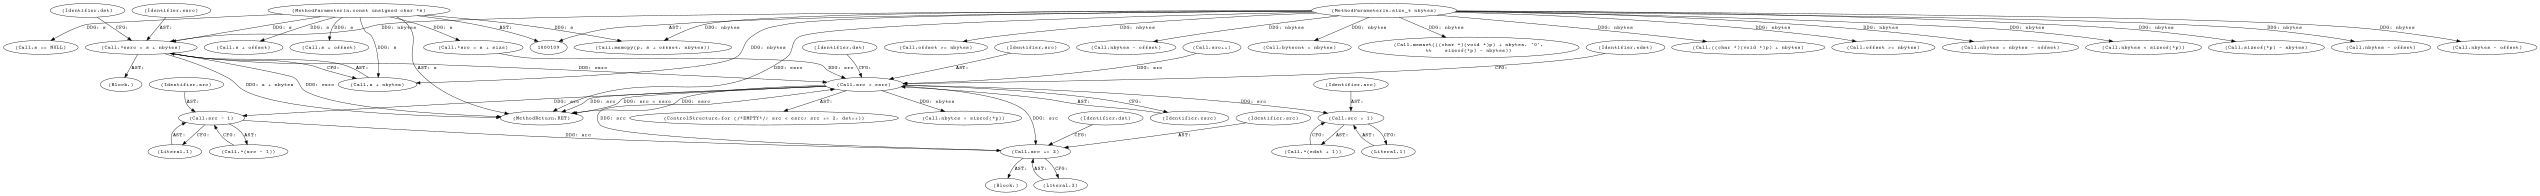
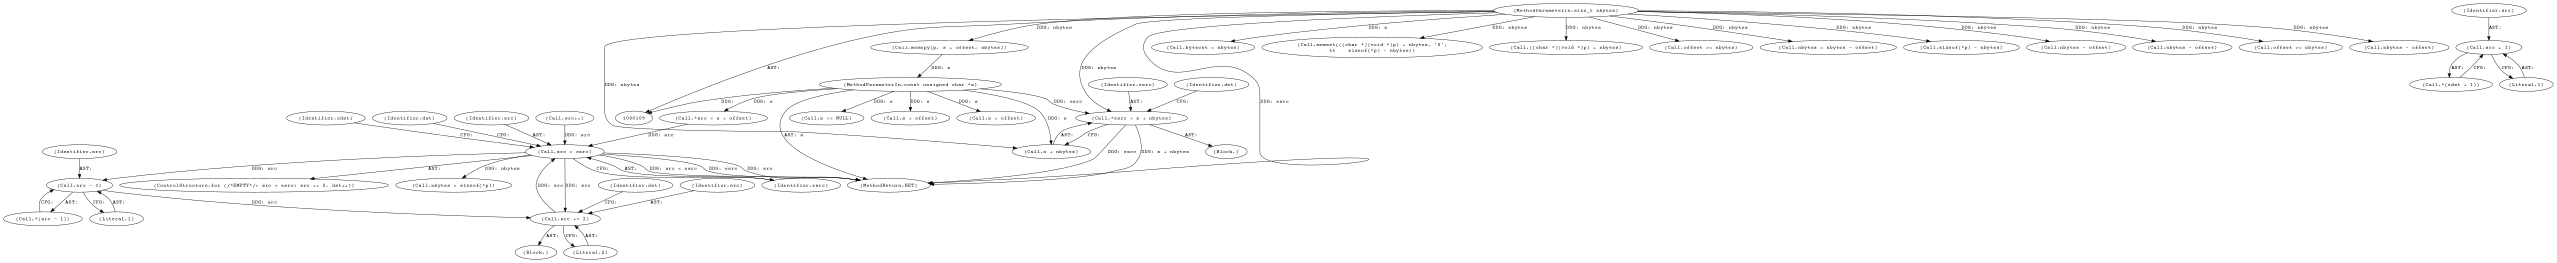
(522, 25) -> (931, 65)
(283, 27) -> (1068, 101)
(508, 27) -> (729, 101)
(1369, 27) -> (1378, 27)
(473, 47) -> (714, 118)
(2144, 47) -> none
(496, 67) -> none
(1114, 93) -> none
